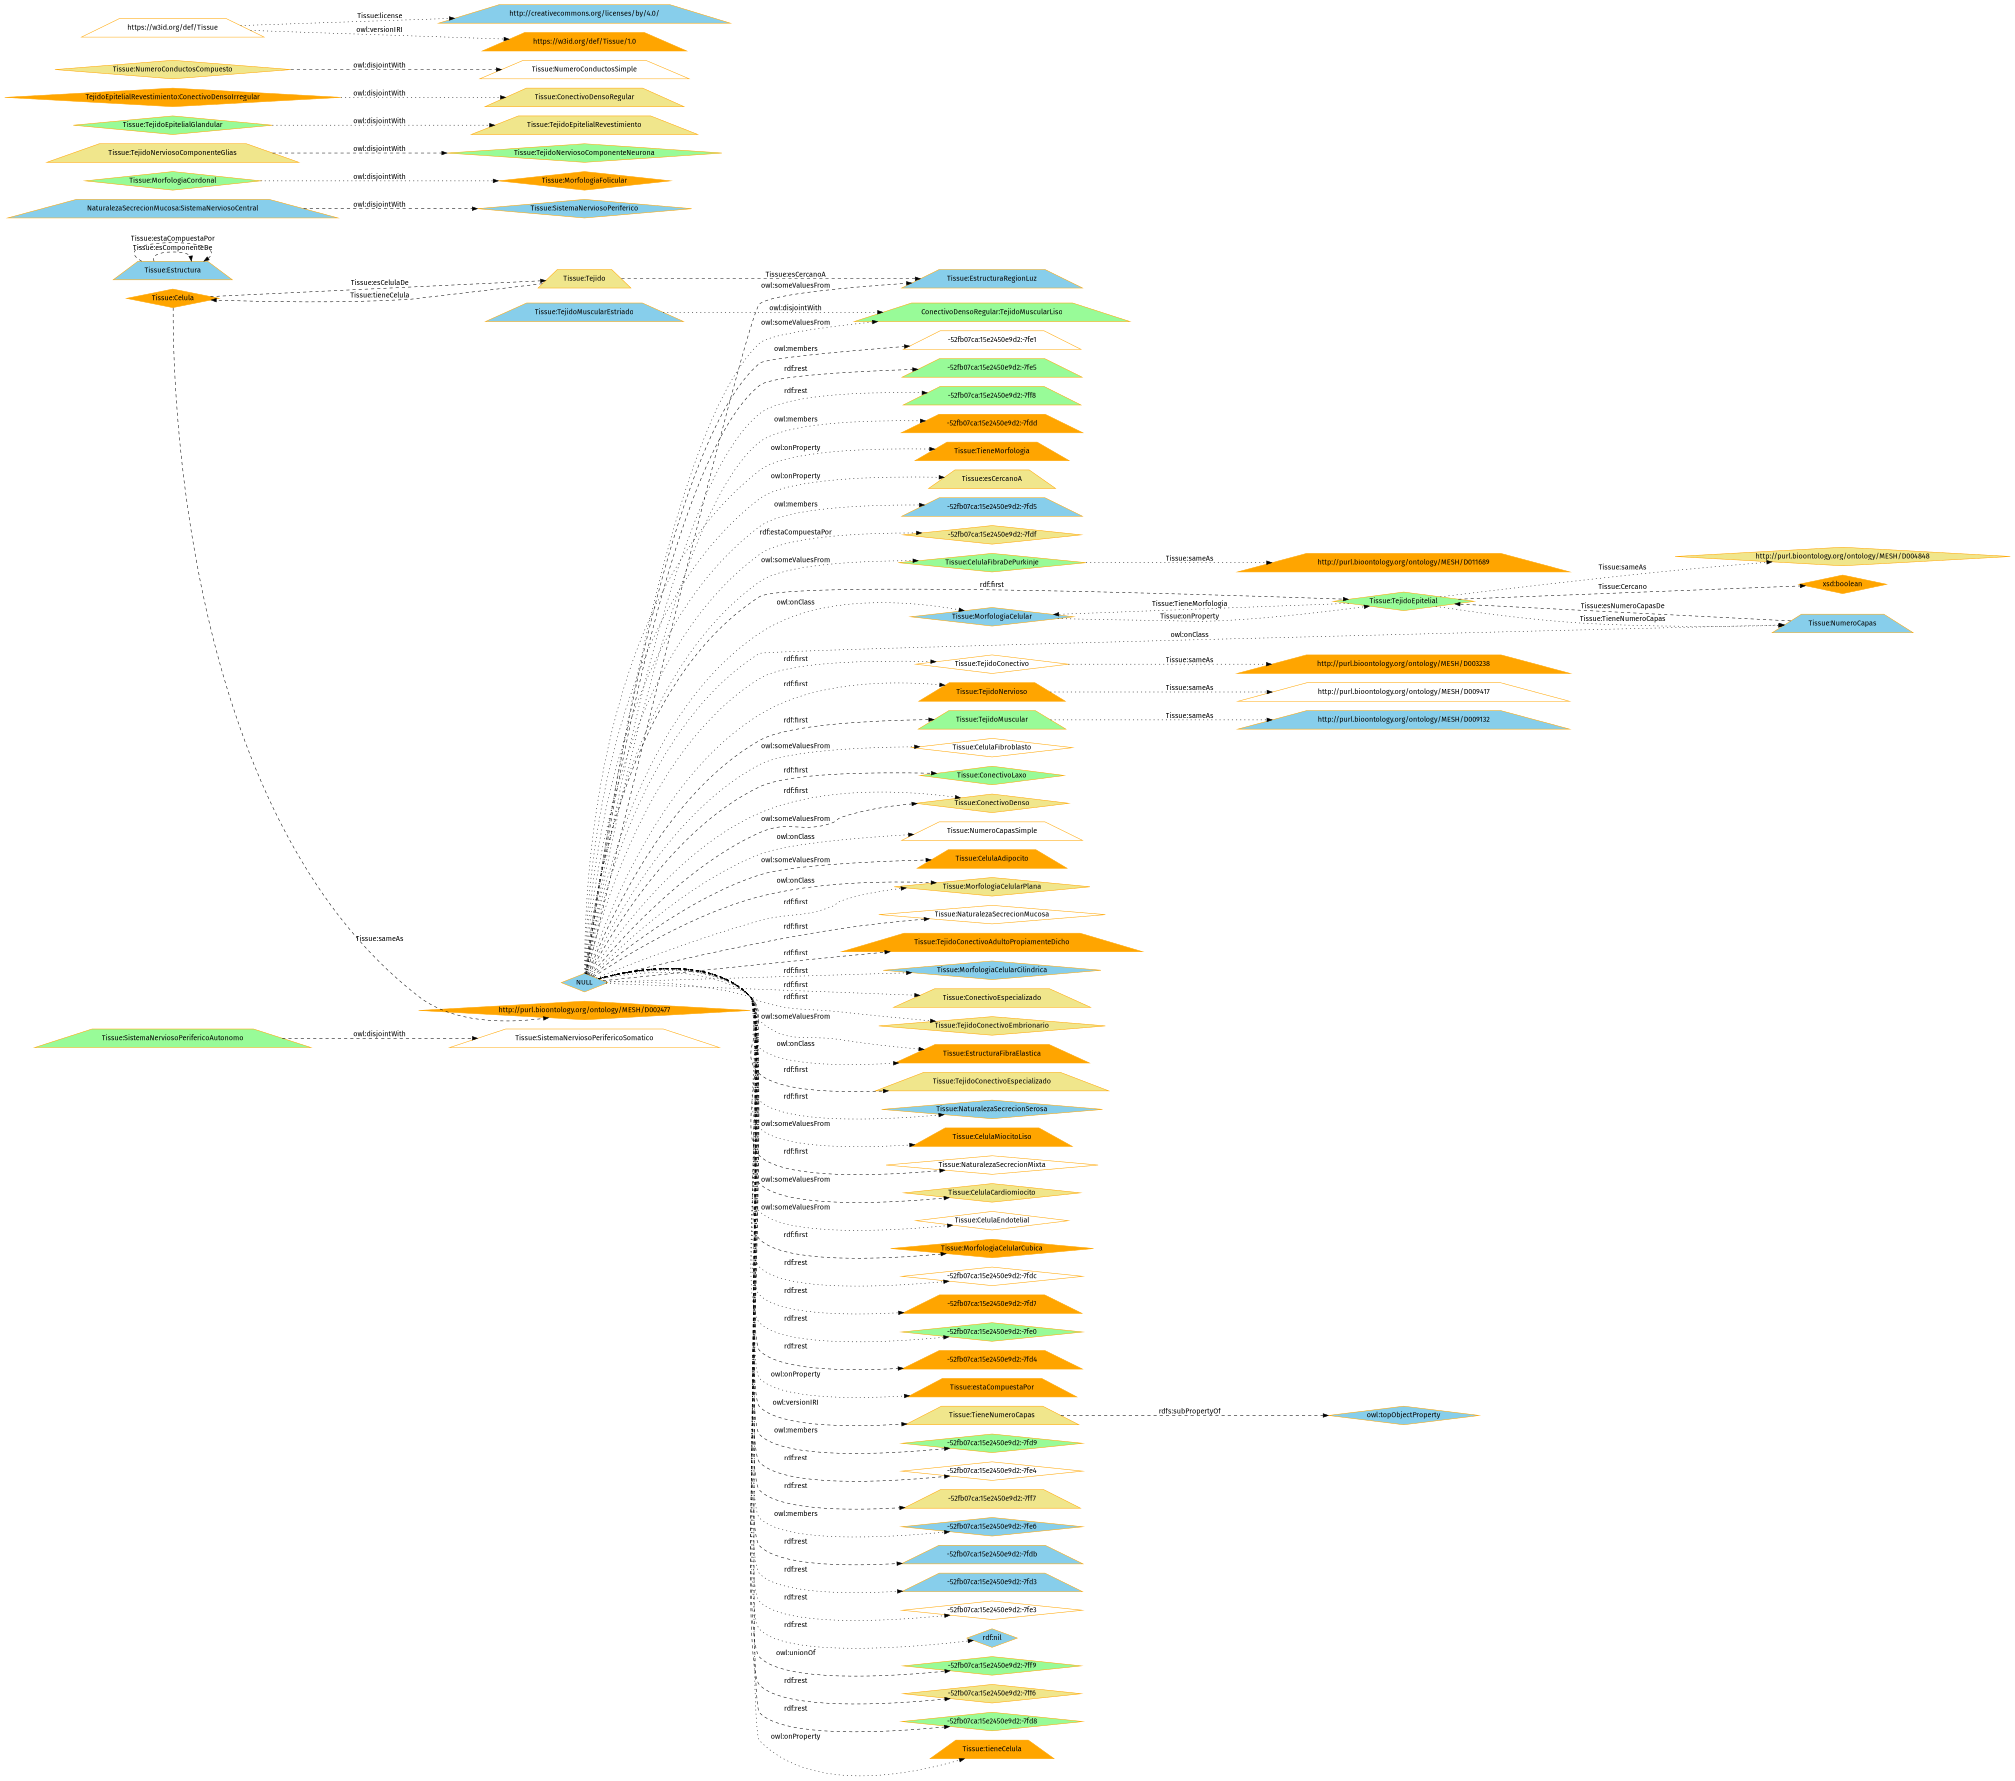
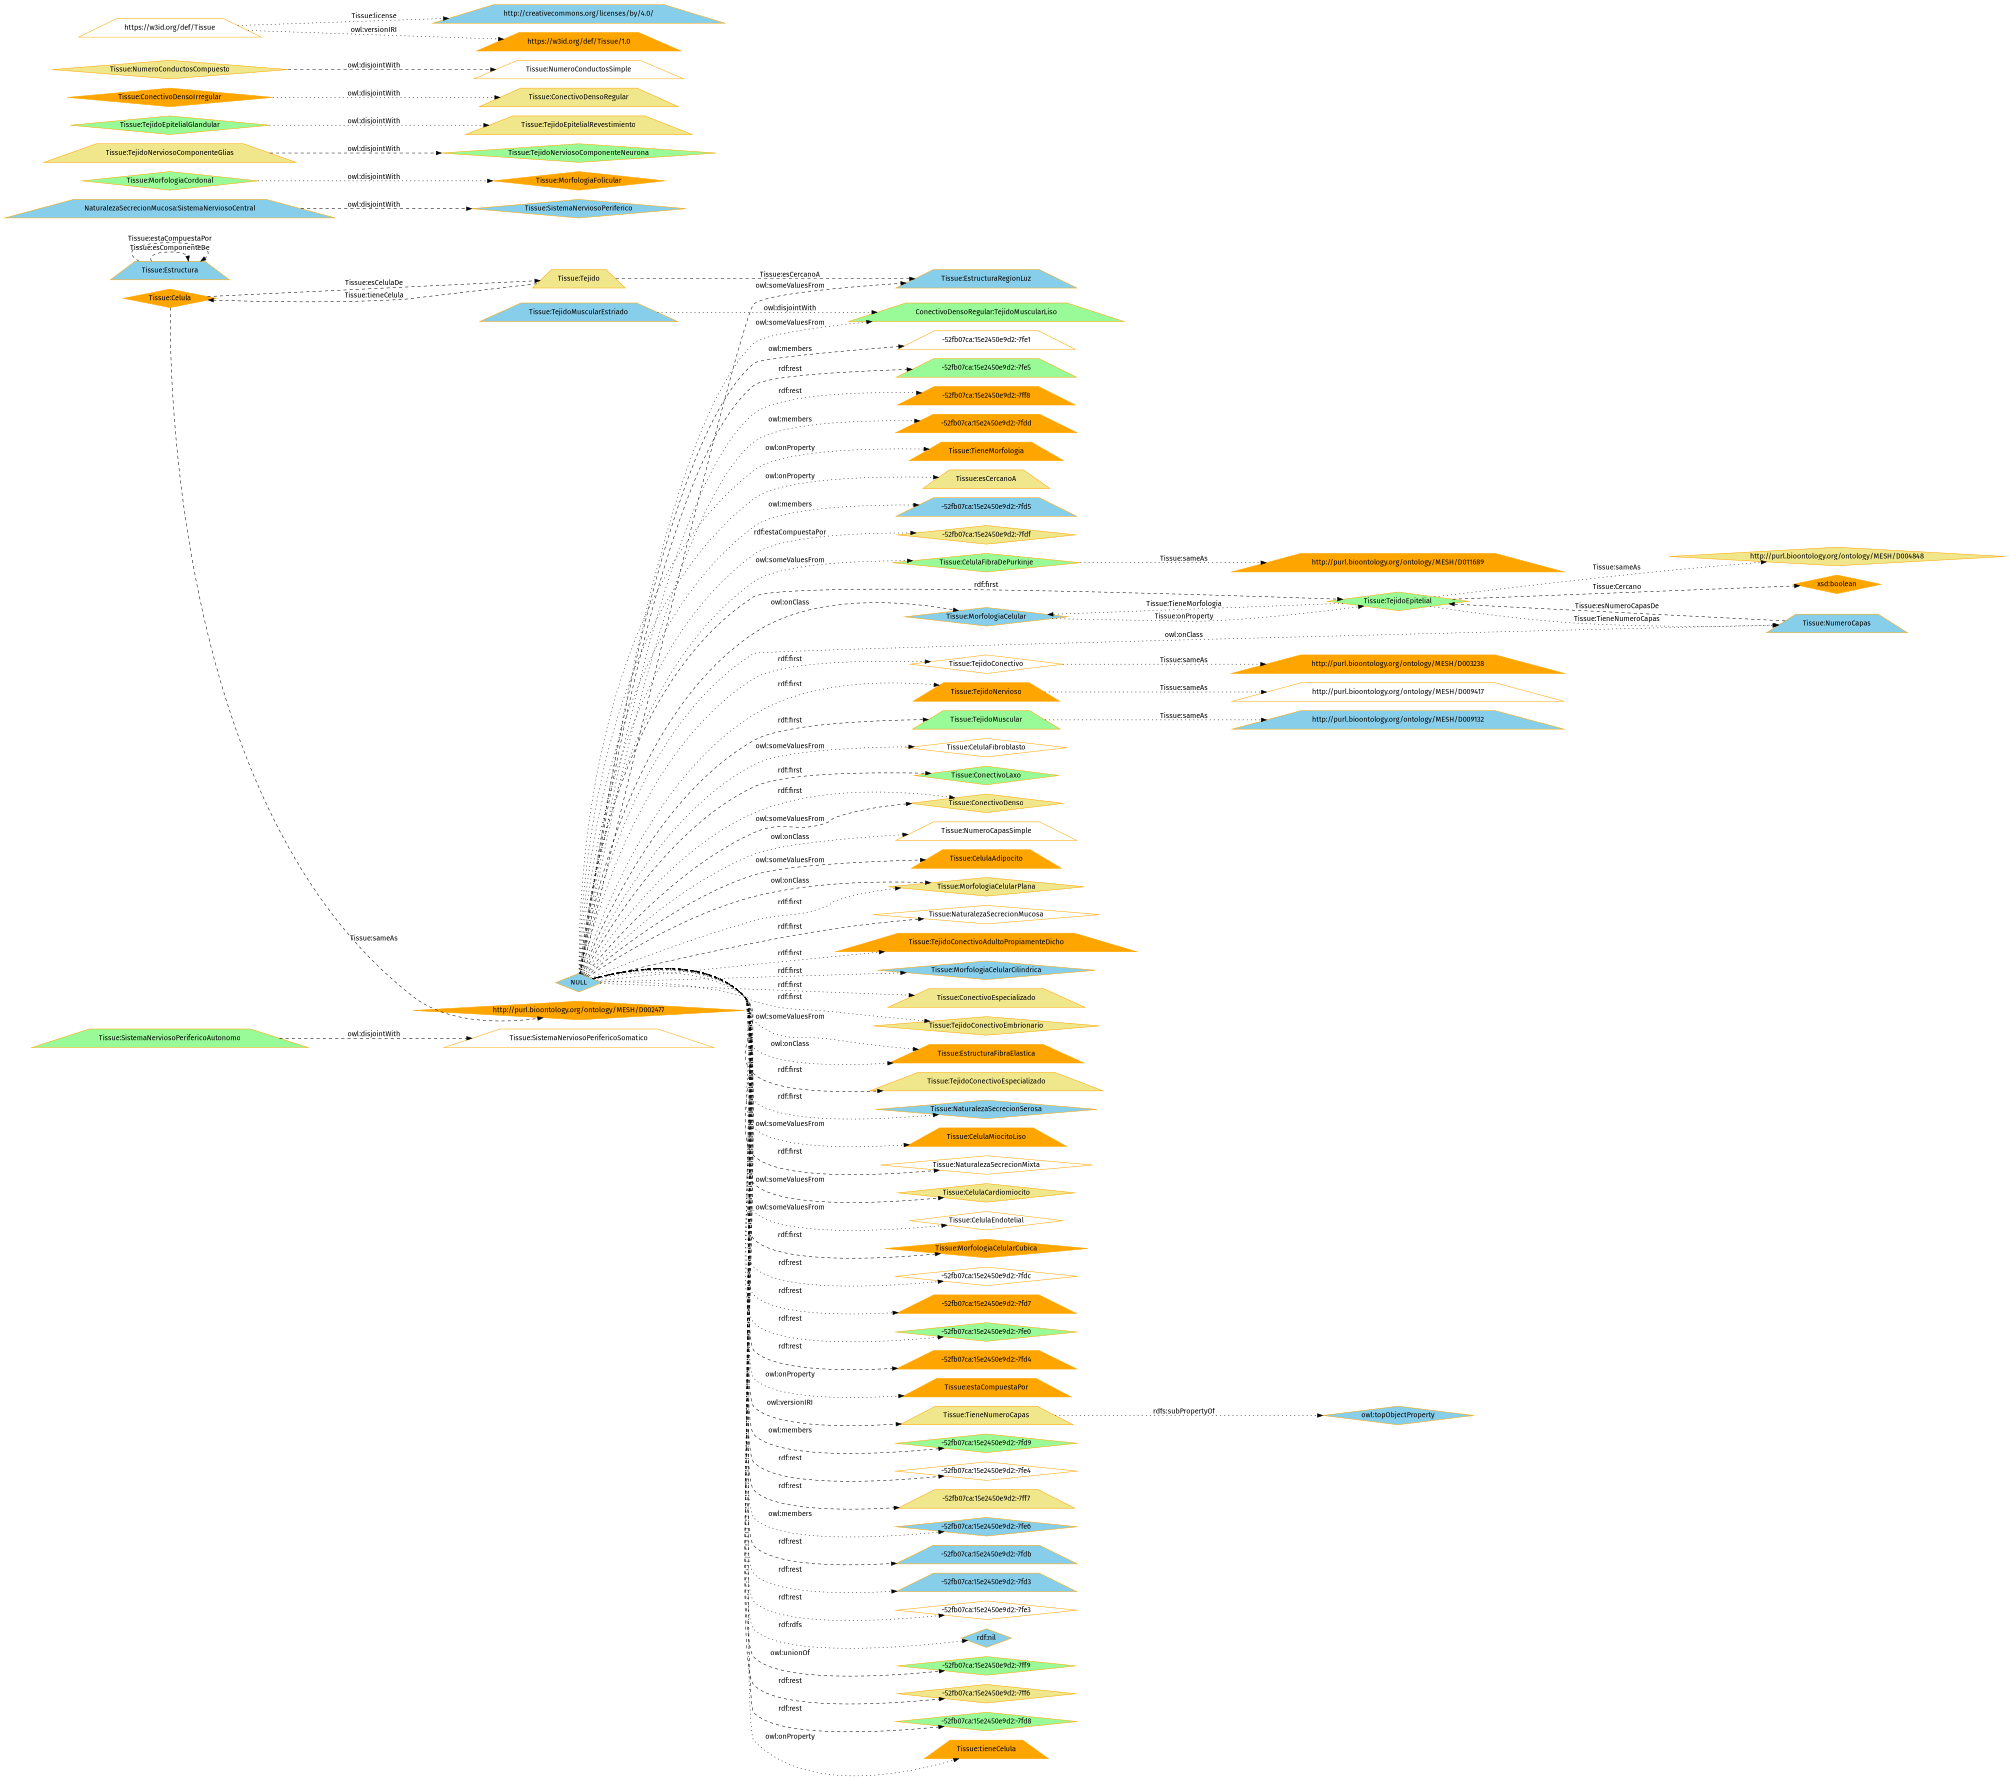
(173, 97) -> (170, 97)
(992, 396) -> (986, 396)
(693, 698) -> (688, 698)
(744, 966) -> (738, 966)
(1192, 1415) -> (1186, 1415)
(796, 1625) -> (790, 1625)
